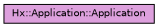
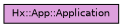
(79, 14) -> (61, 14)
